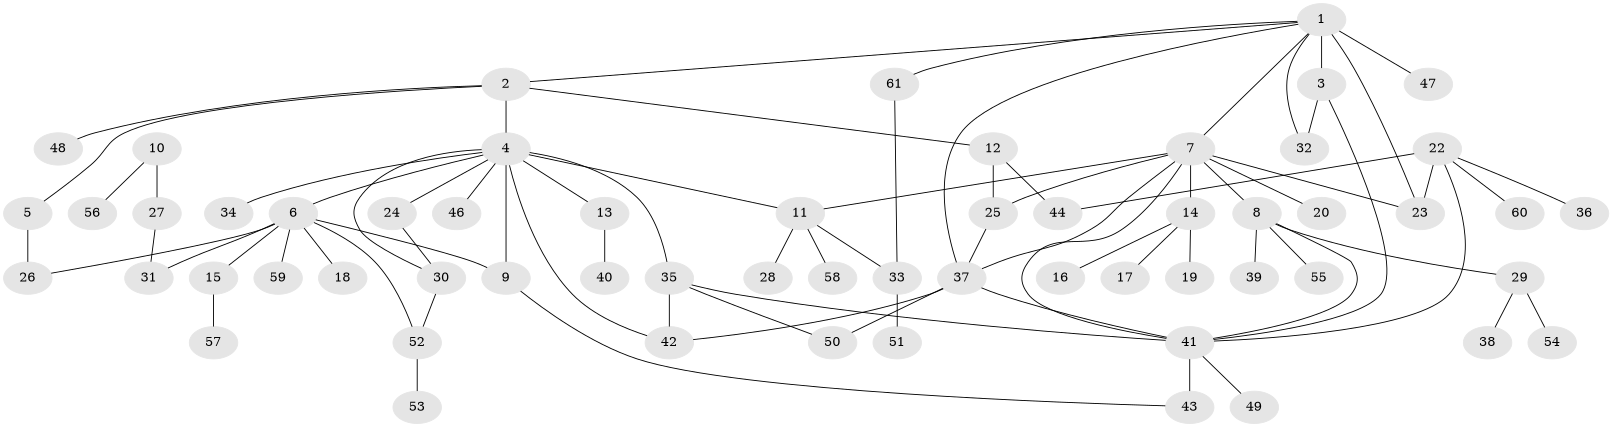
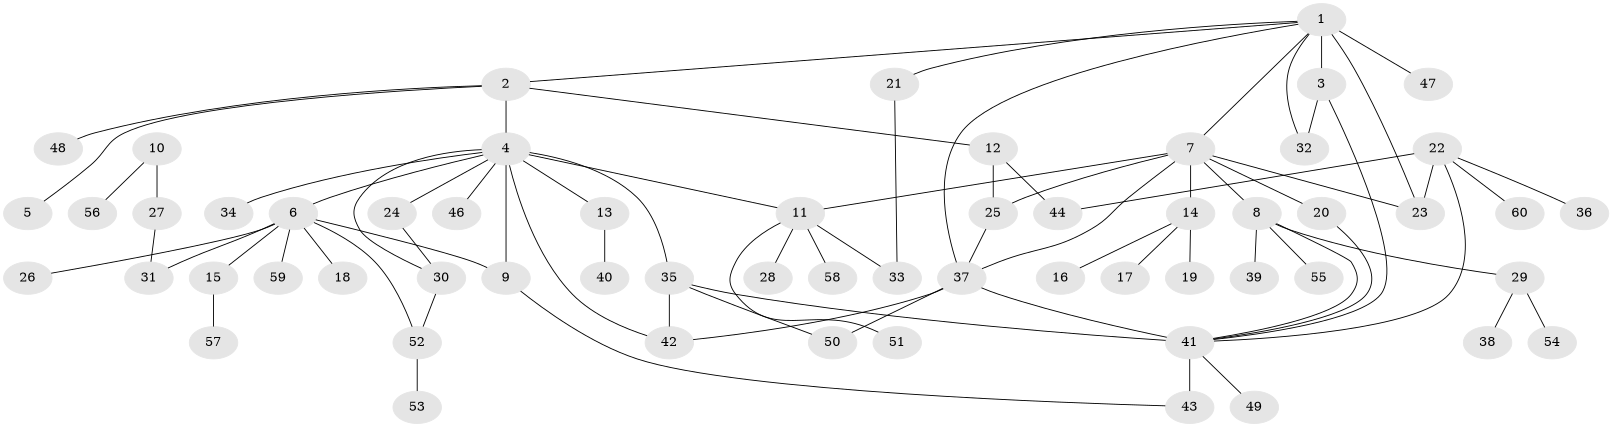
(895, 84) -> (895, 84)
(28, 246) -> none
(1031, 259) -> (1349, 307)
(897, 311) -> (743, 302)
